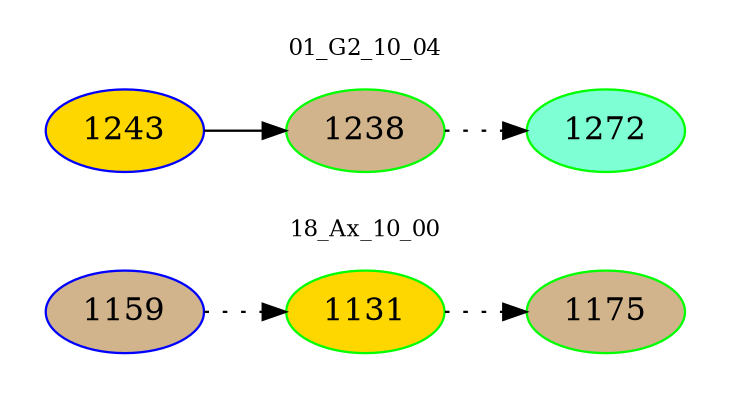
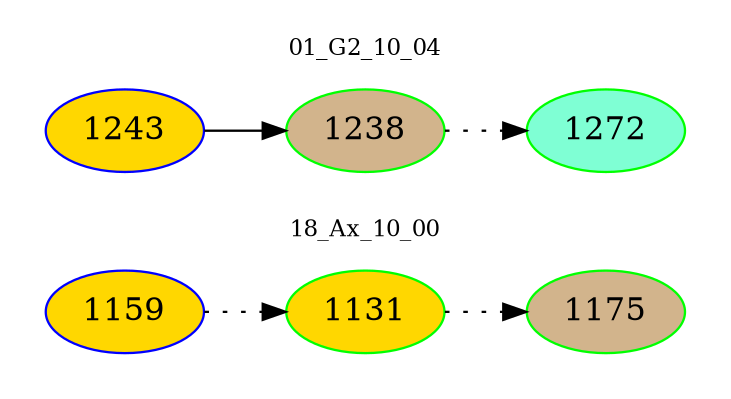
(125, 312) -> (125, 312)
